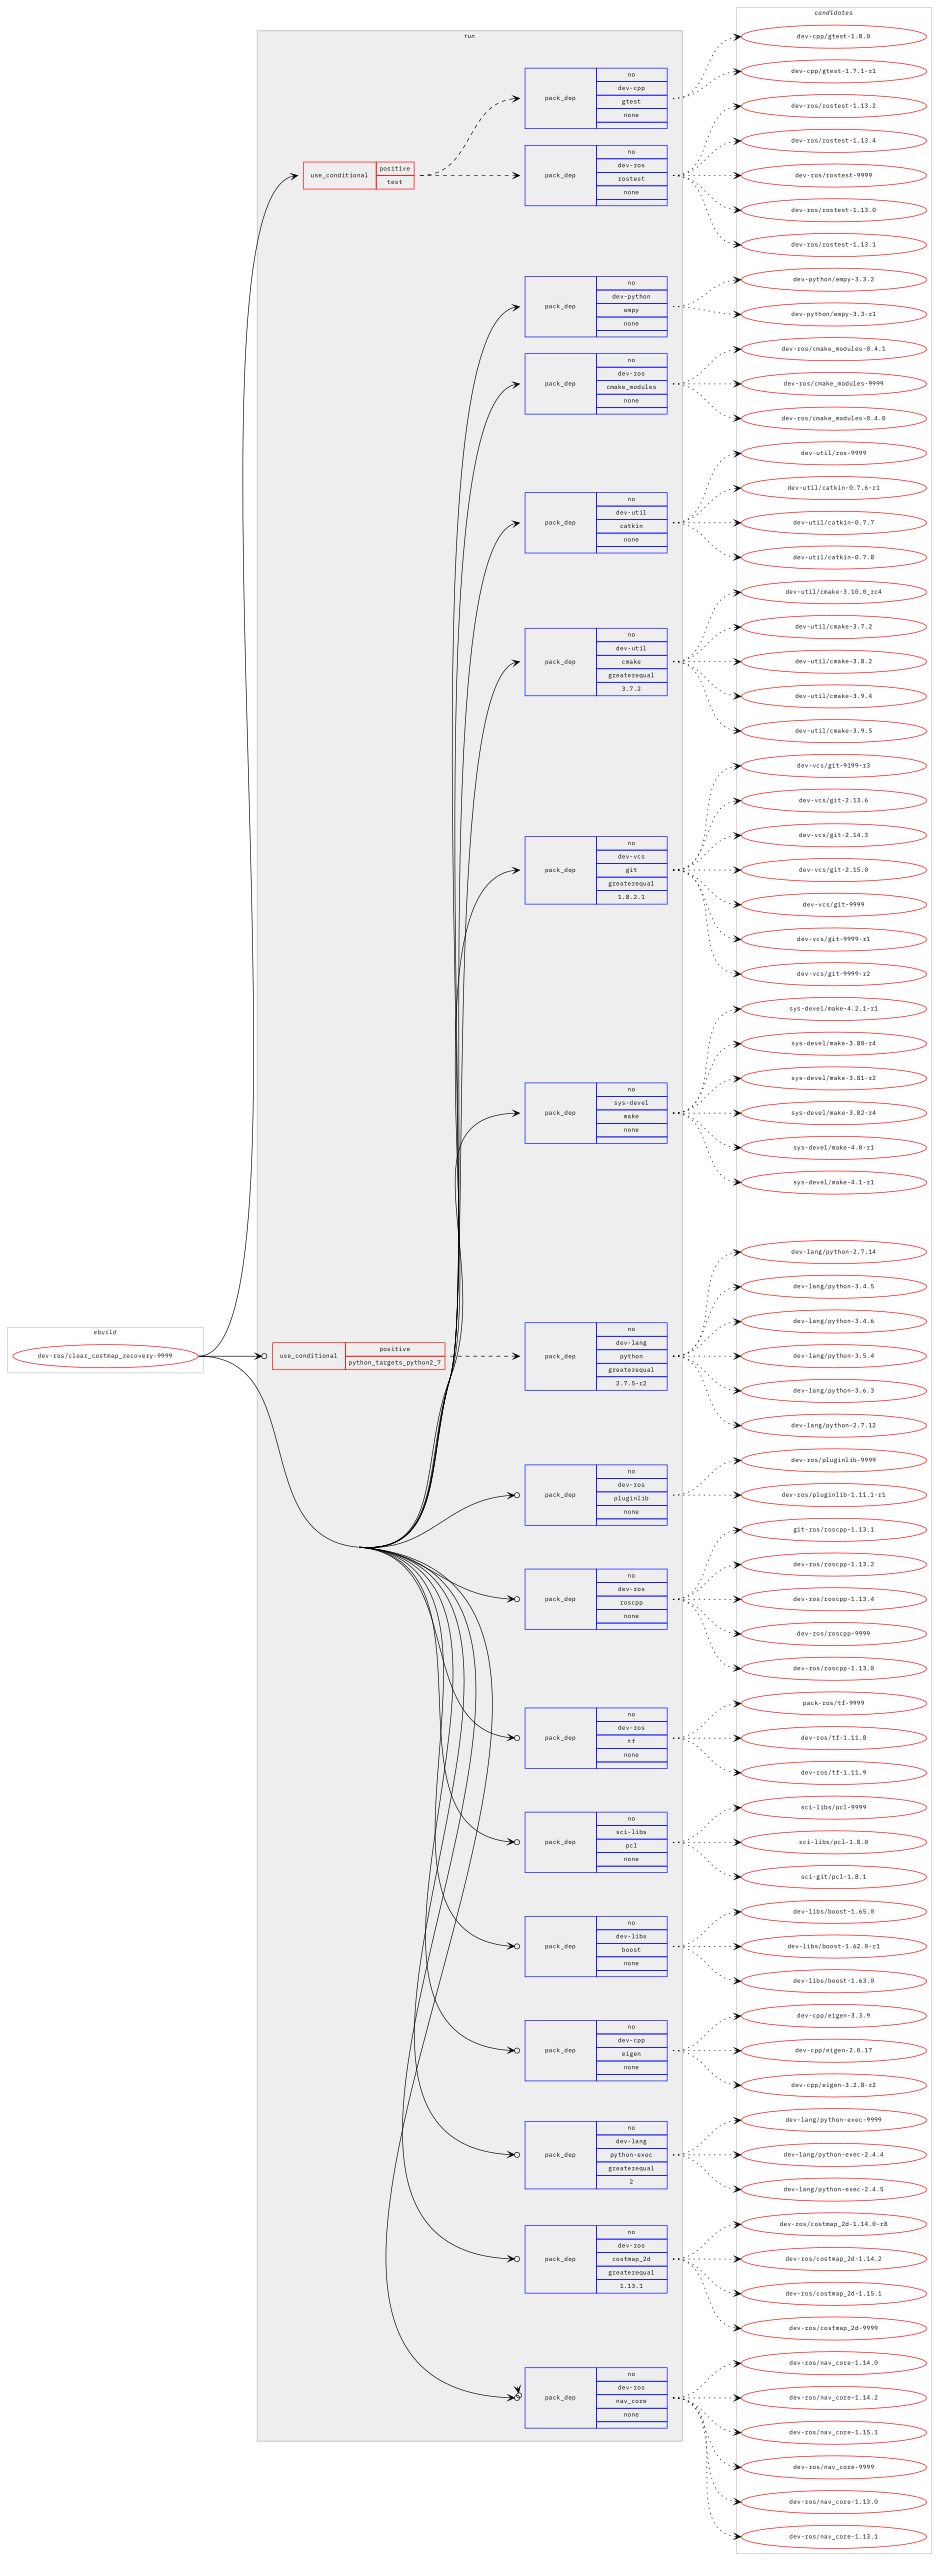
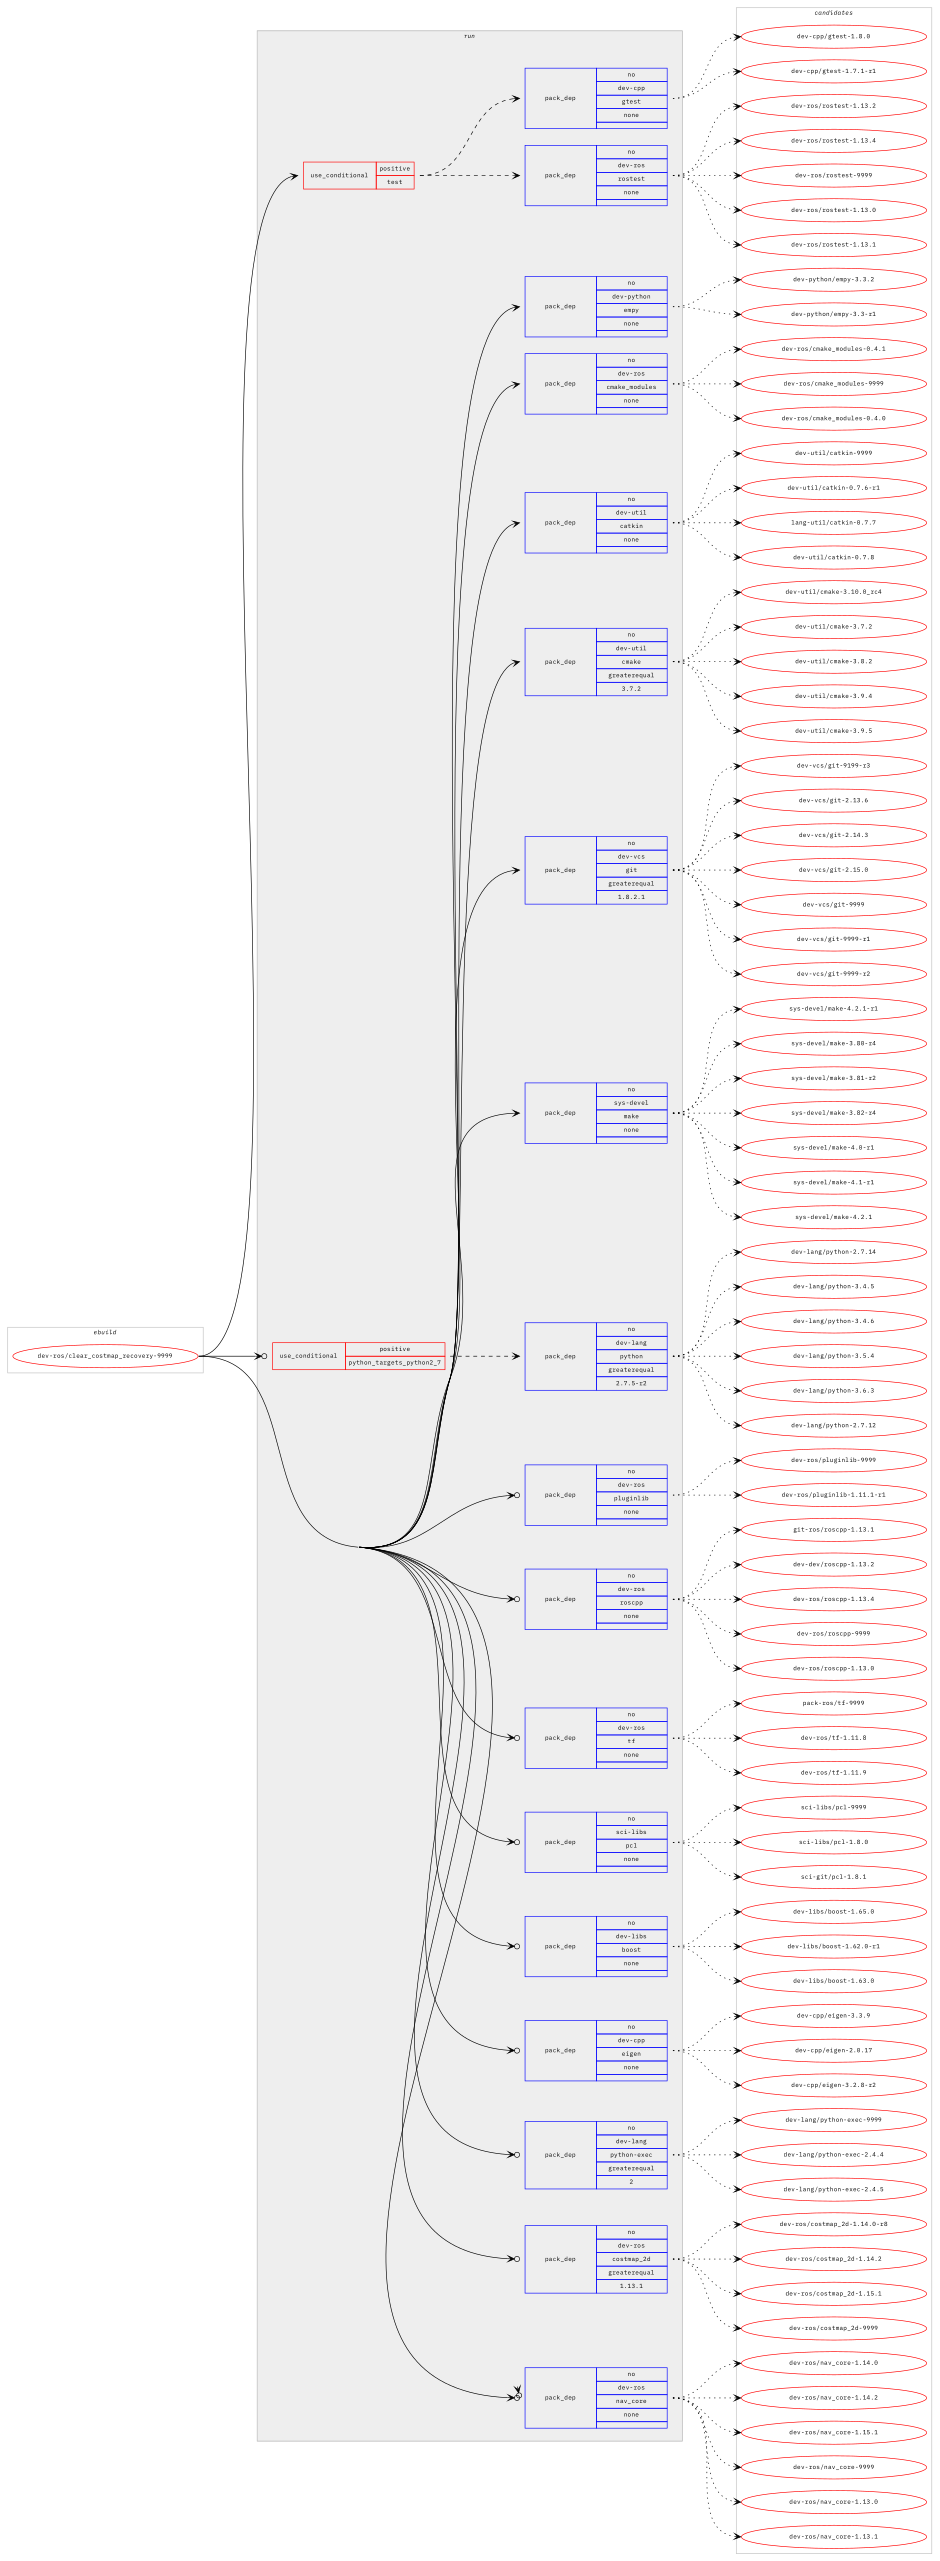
(834, 453) -> (834, 453)
(834, 523) -> (834, 523)
none -> (834, 1217)
(834, 1565) -> (834, 1565)
